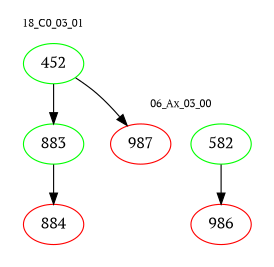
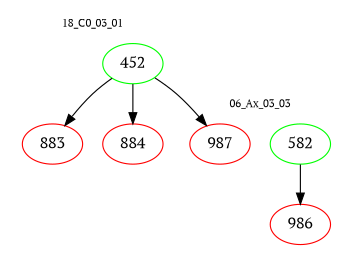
(181, 104) -> (260, 104)
(54, 144) -> (52, 144)
(54, 179) -> (133, 98)
